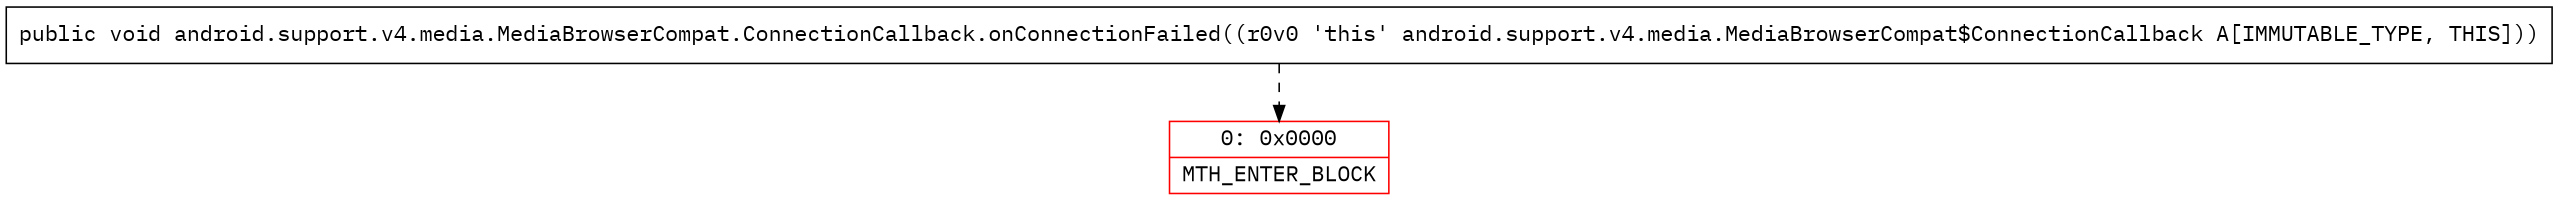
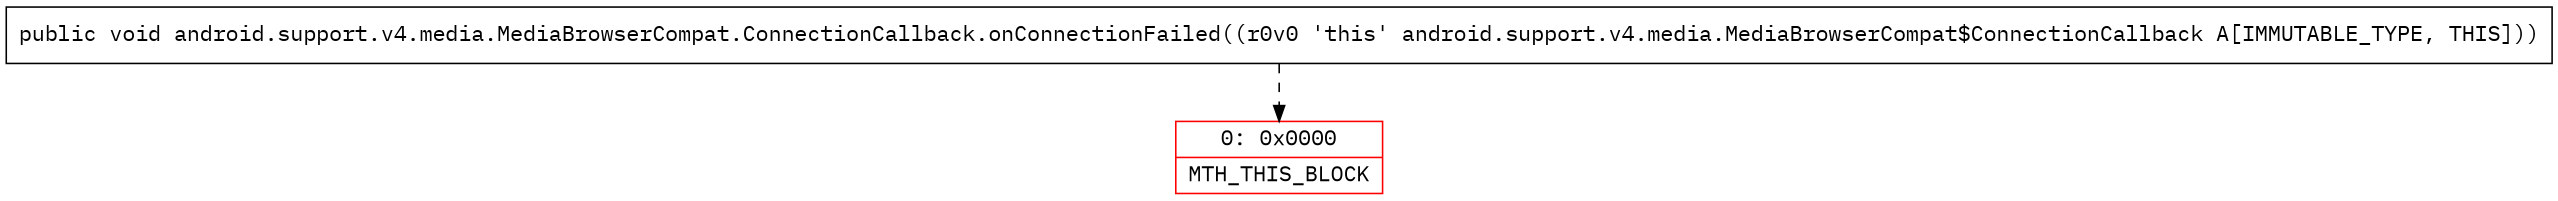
(1279, 175) -> (1279, 175)
